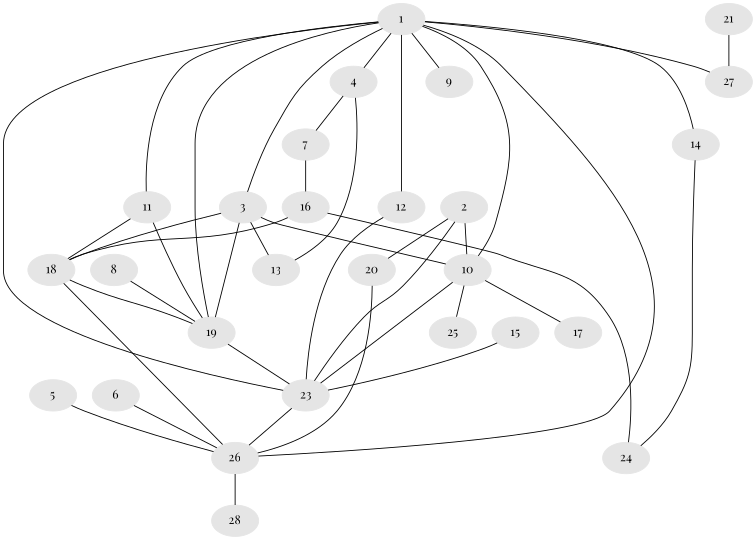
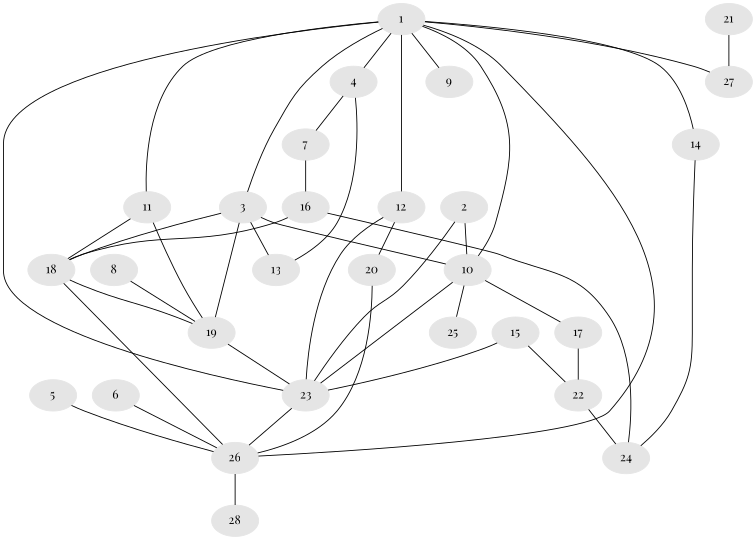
(202, 113) -> none
(417, 240) -> (387, 238)
none -> (578, 395)
